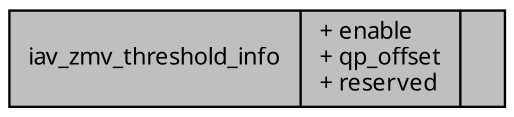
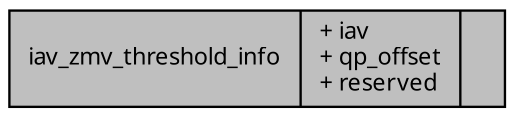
(366, 32) -> (345, 32)
